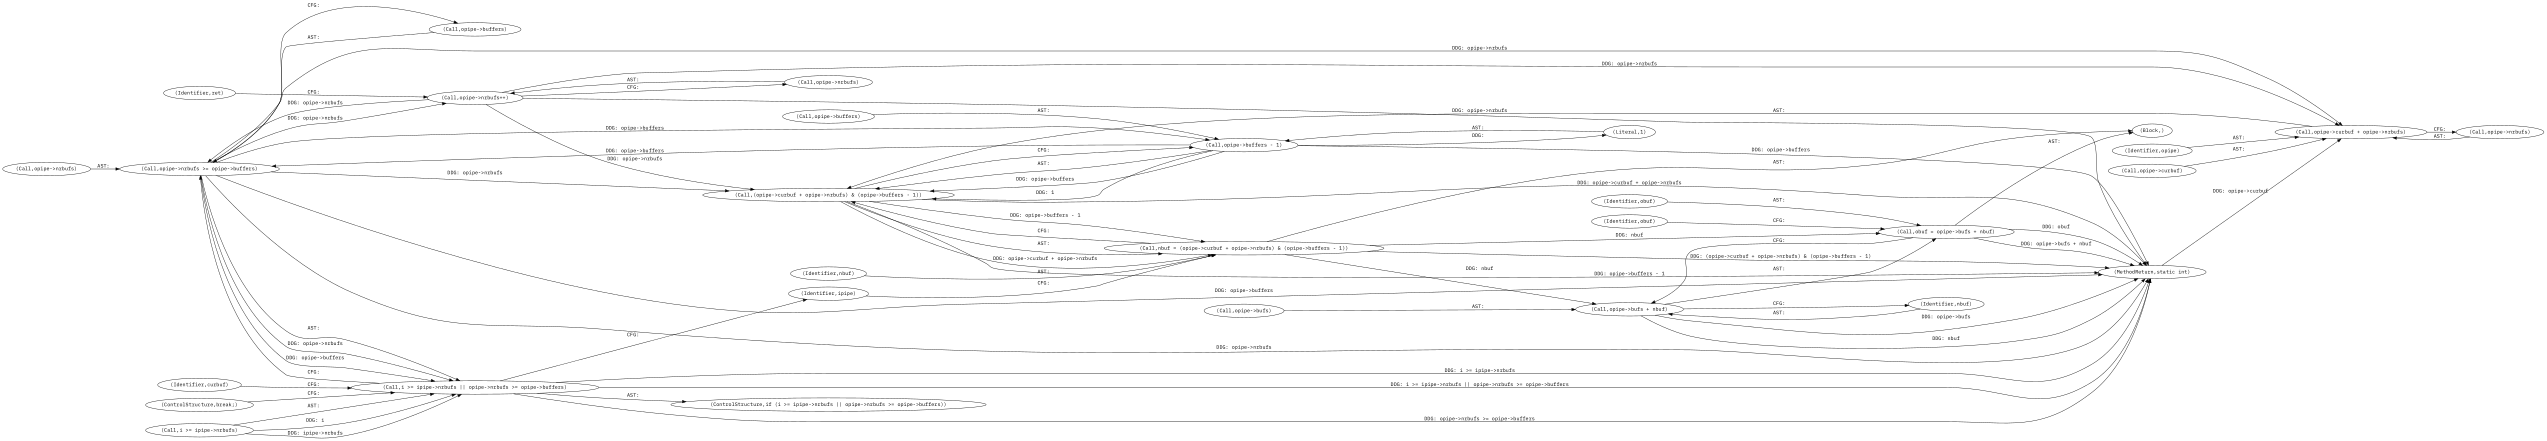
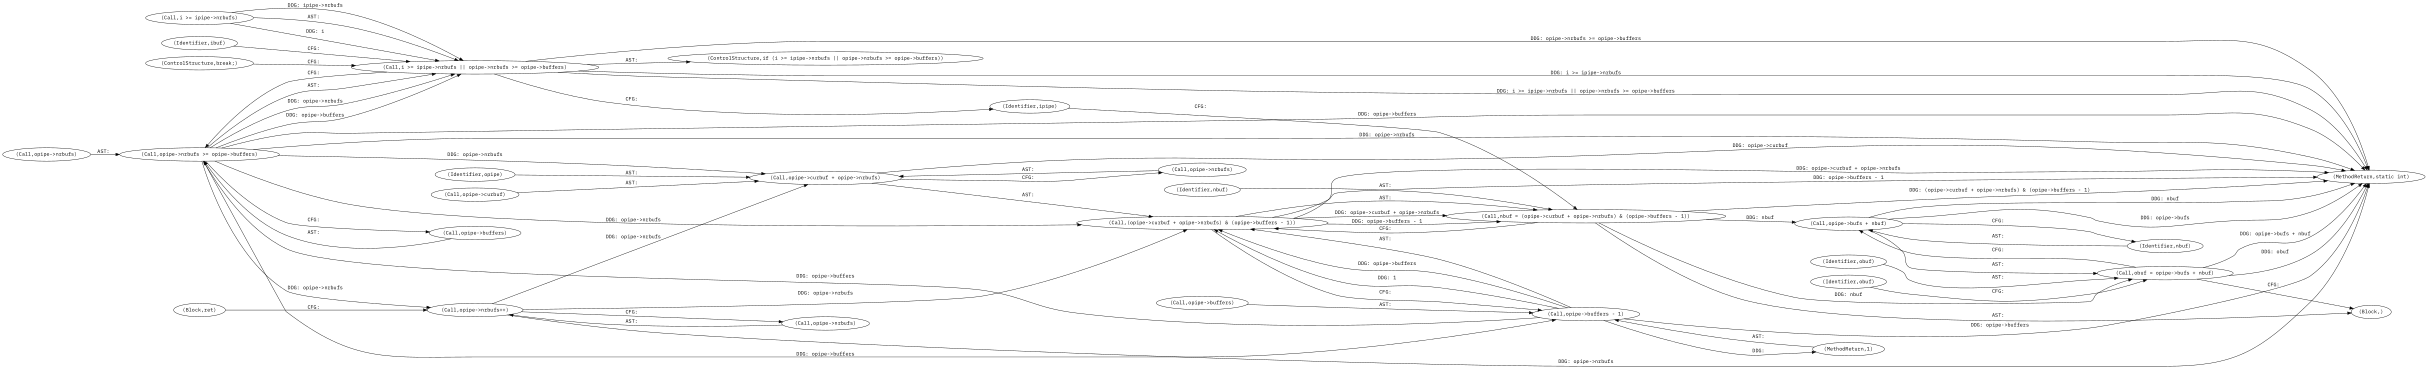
(200, 93) -> (200, 310)
(313, 110) -> none
(1630, 132) -> (1849, 349)
(2056, 142) -> (2275, 285)
(2250, 203) -> (1610, 155)
(1244, 311) -> none
(200, 385) -> (200, 43)
